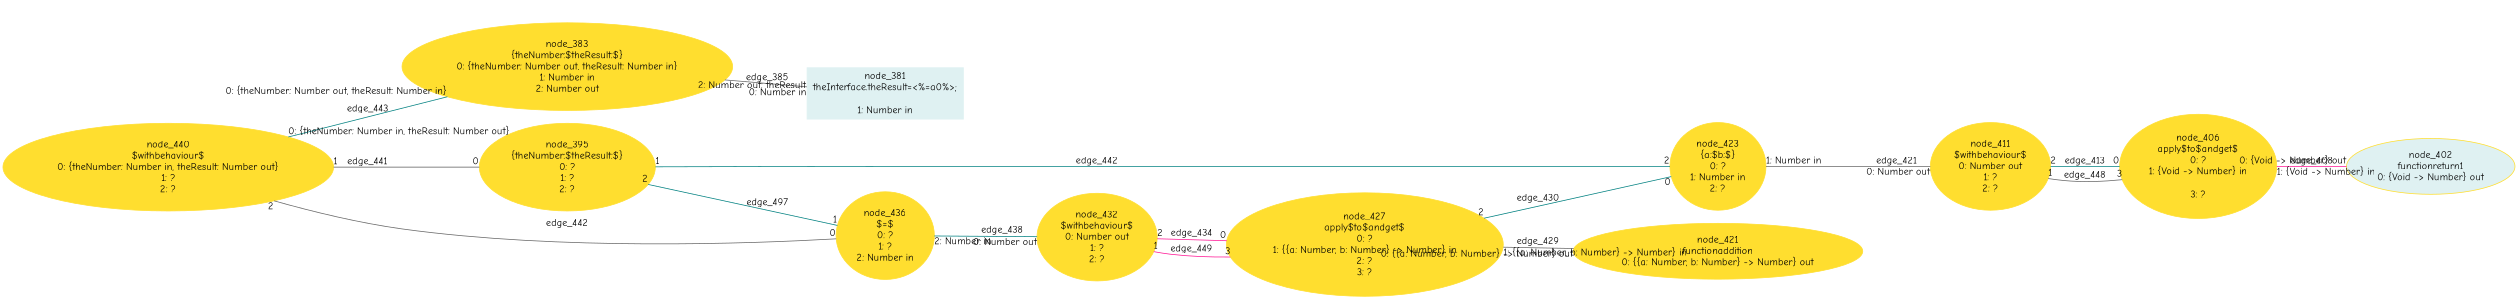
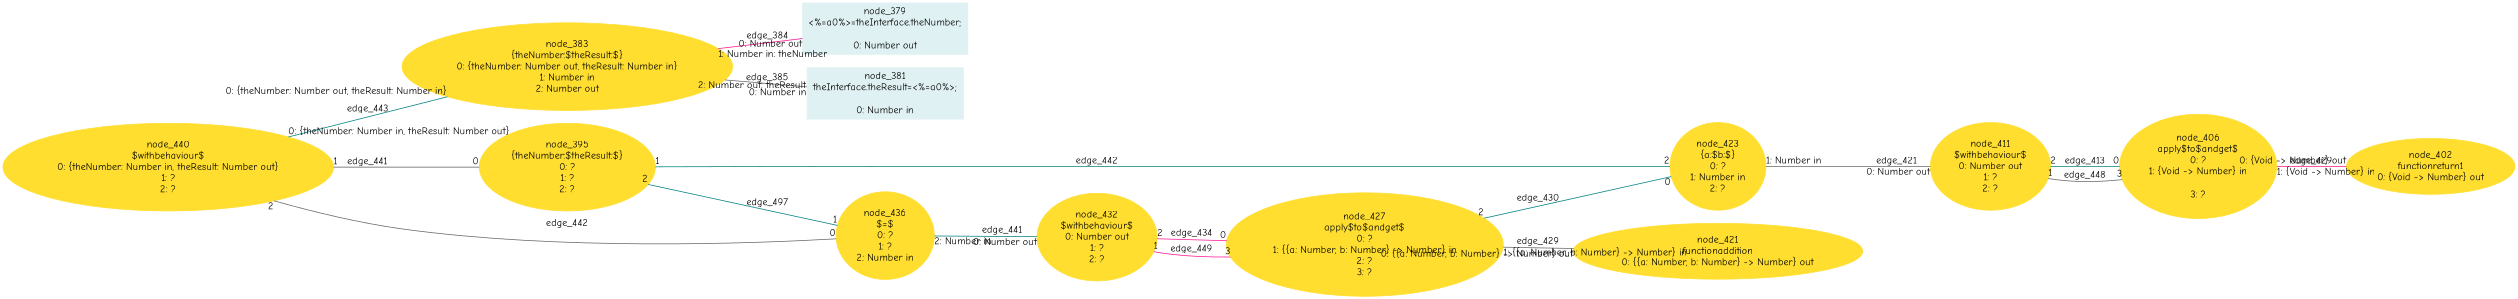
none -> (885, 29)
(885, 93) -> (885, 93)
(2312, 161) -> (2312, 161)
(2431, 166) -> (2431, 166)
(1002, 230) -> (1002, 230)
